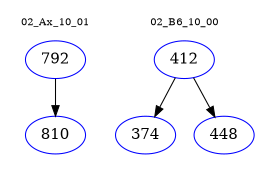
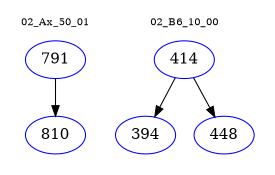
(56, 23) -> (56, 23)
(56, 60) -> (56, 60)
(184, 60) -> (184, 60)
(146, 135) -> (146, 135)
